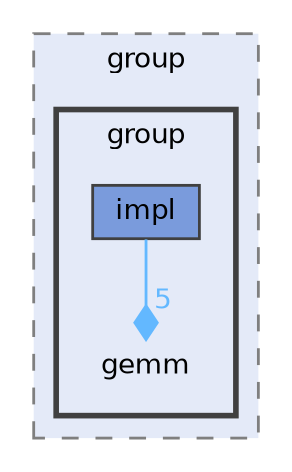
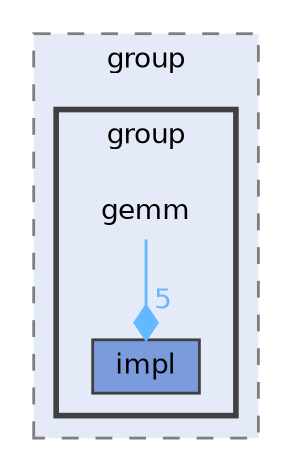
(146, 272) -> (146, 272)
